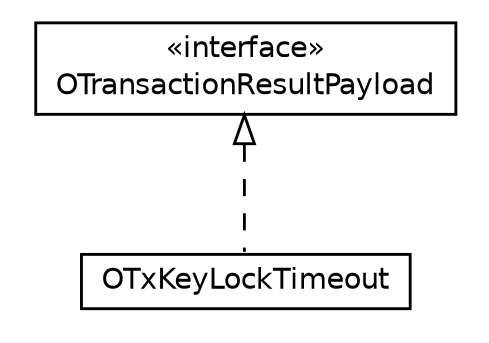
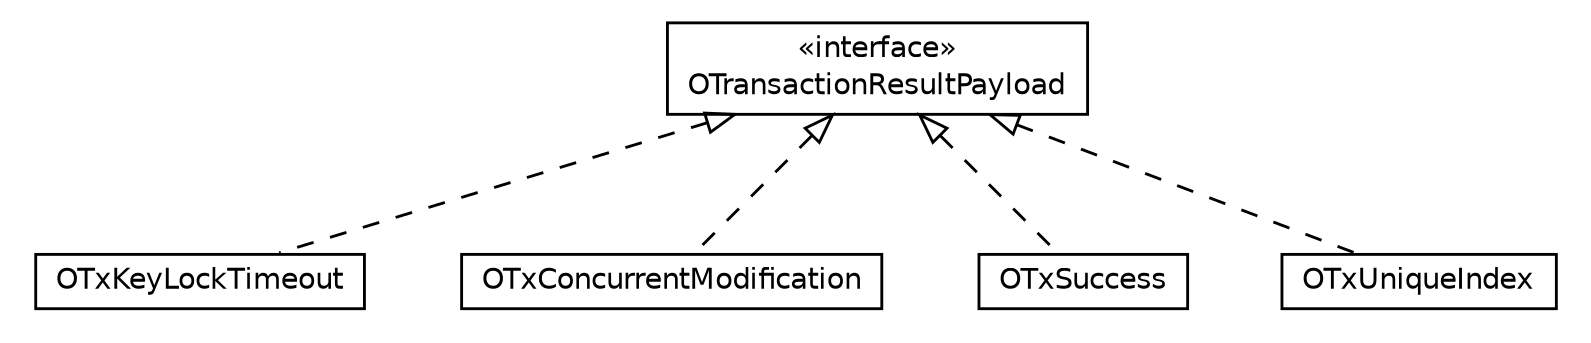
none -> (670, 280)
none -> (1082, 280)
none -> (1419, 280)
